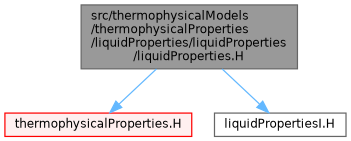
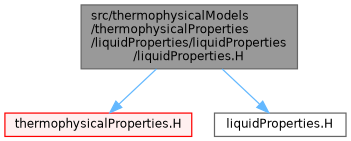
(280, 125) -> (280, 125)
